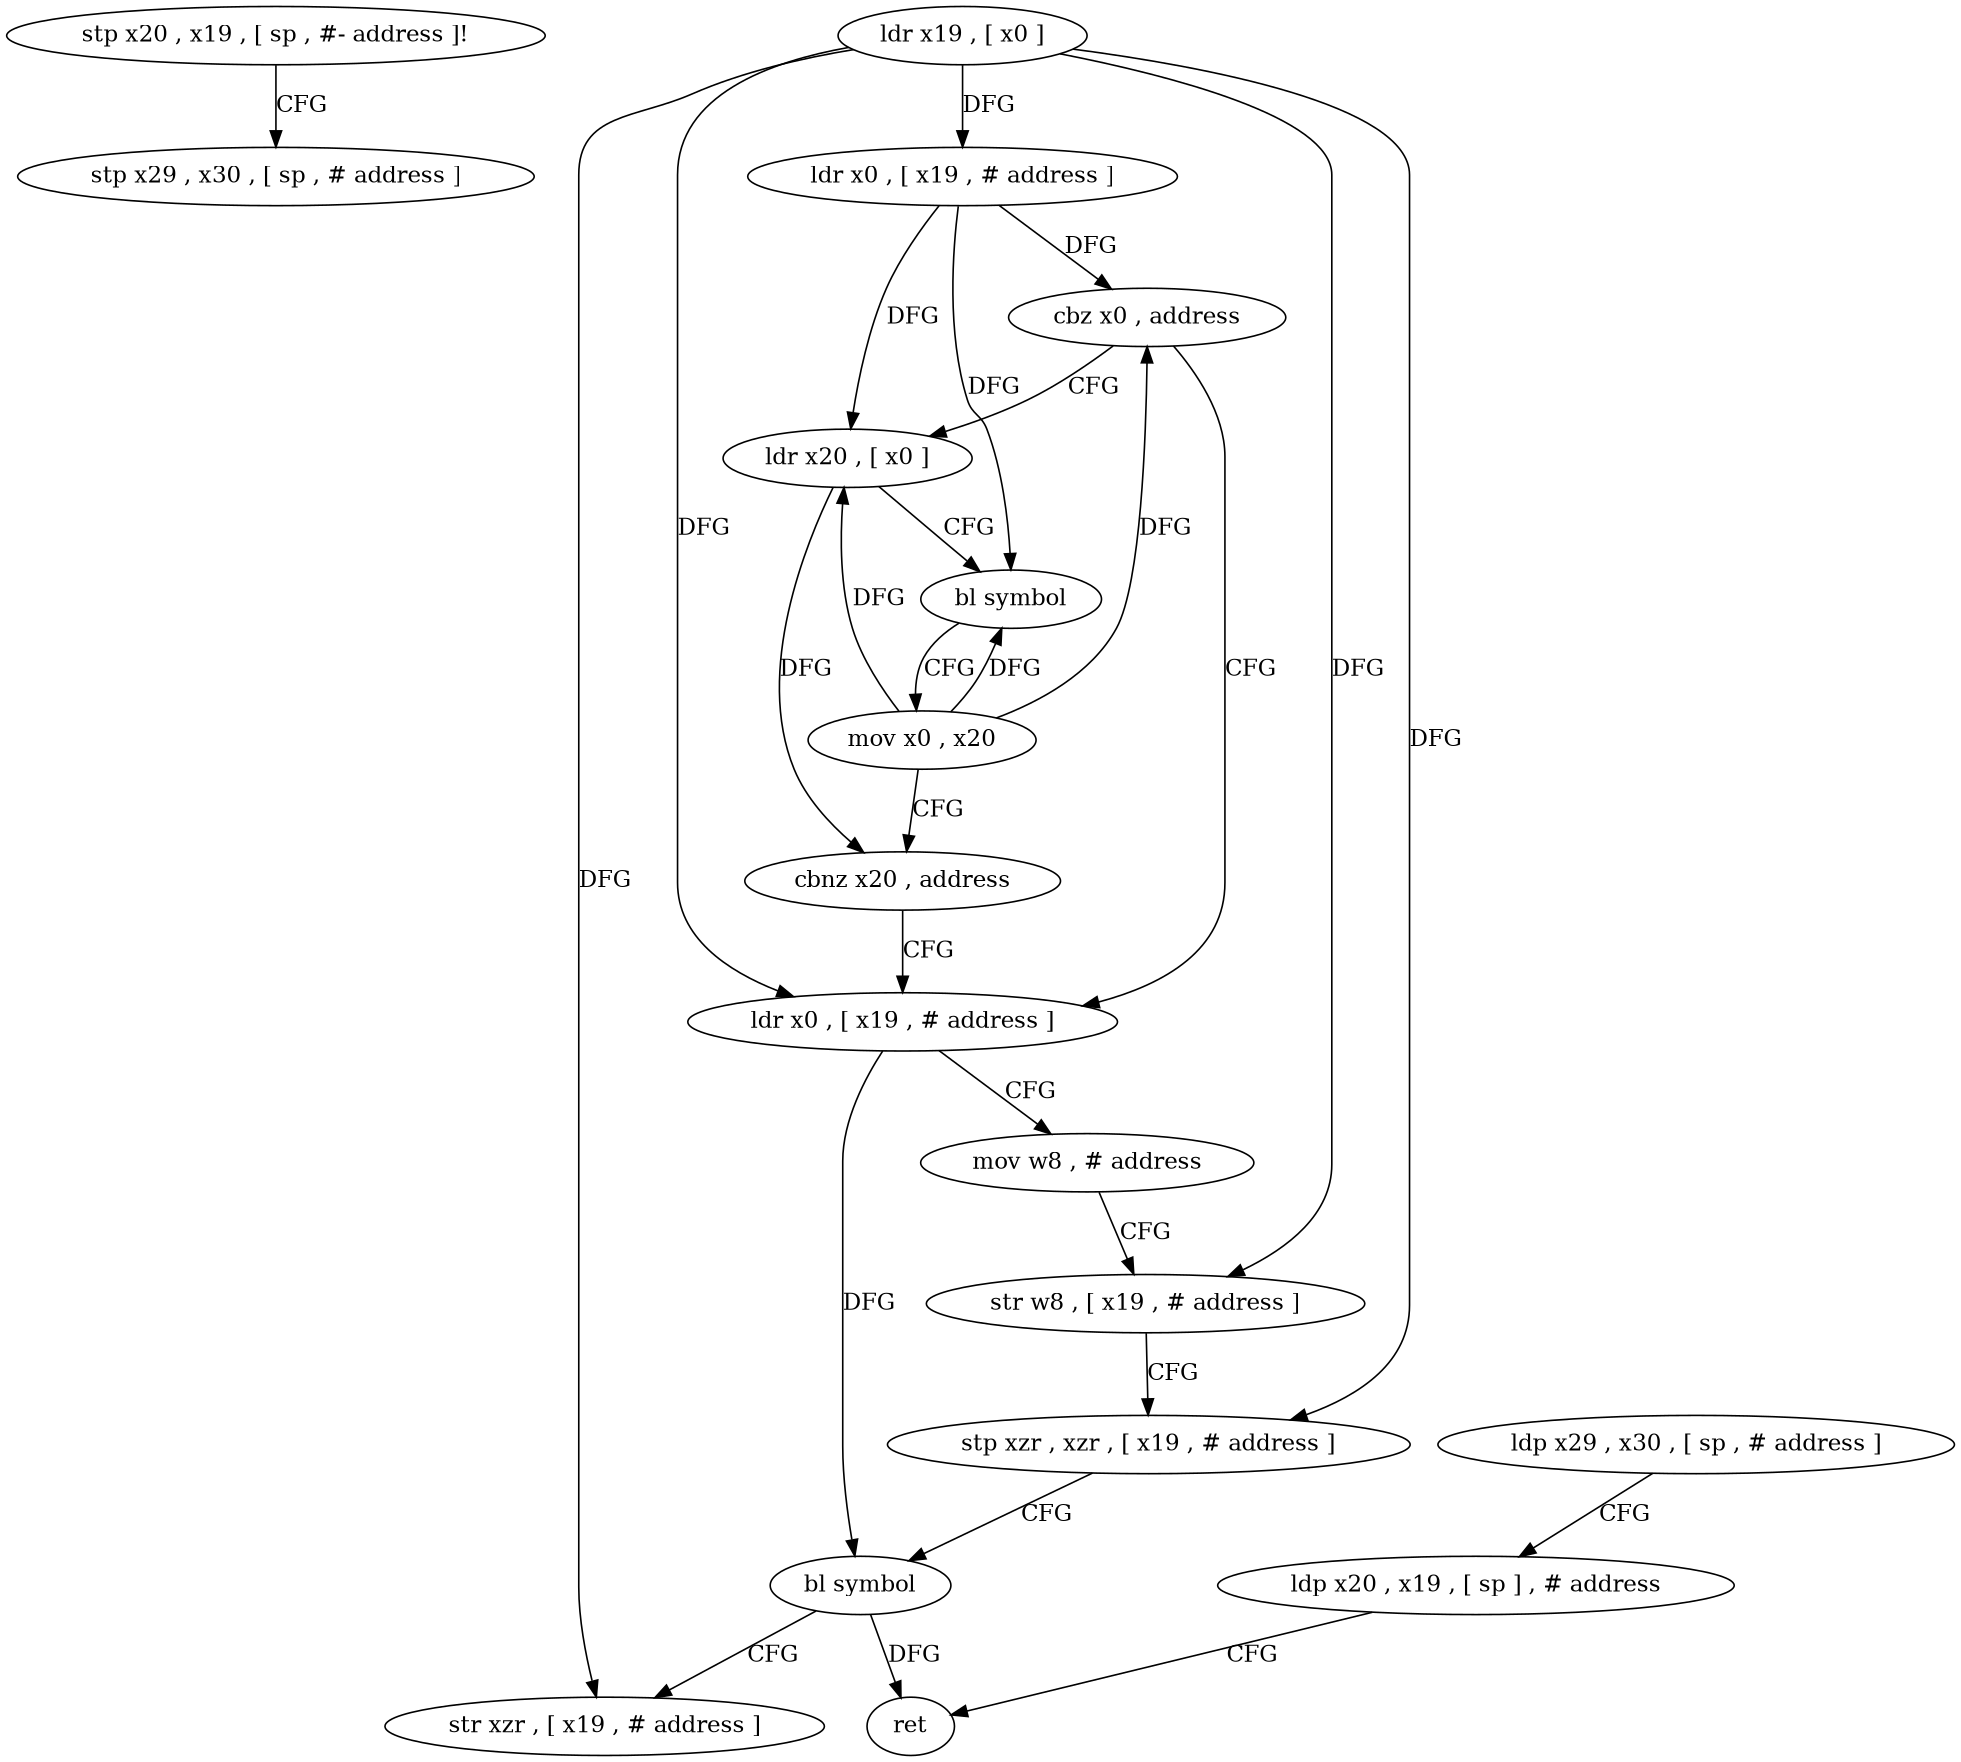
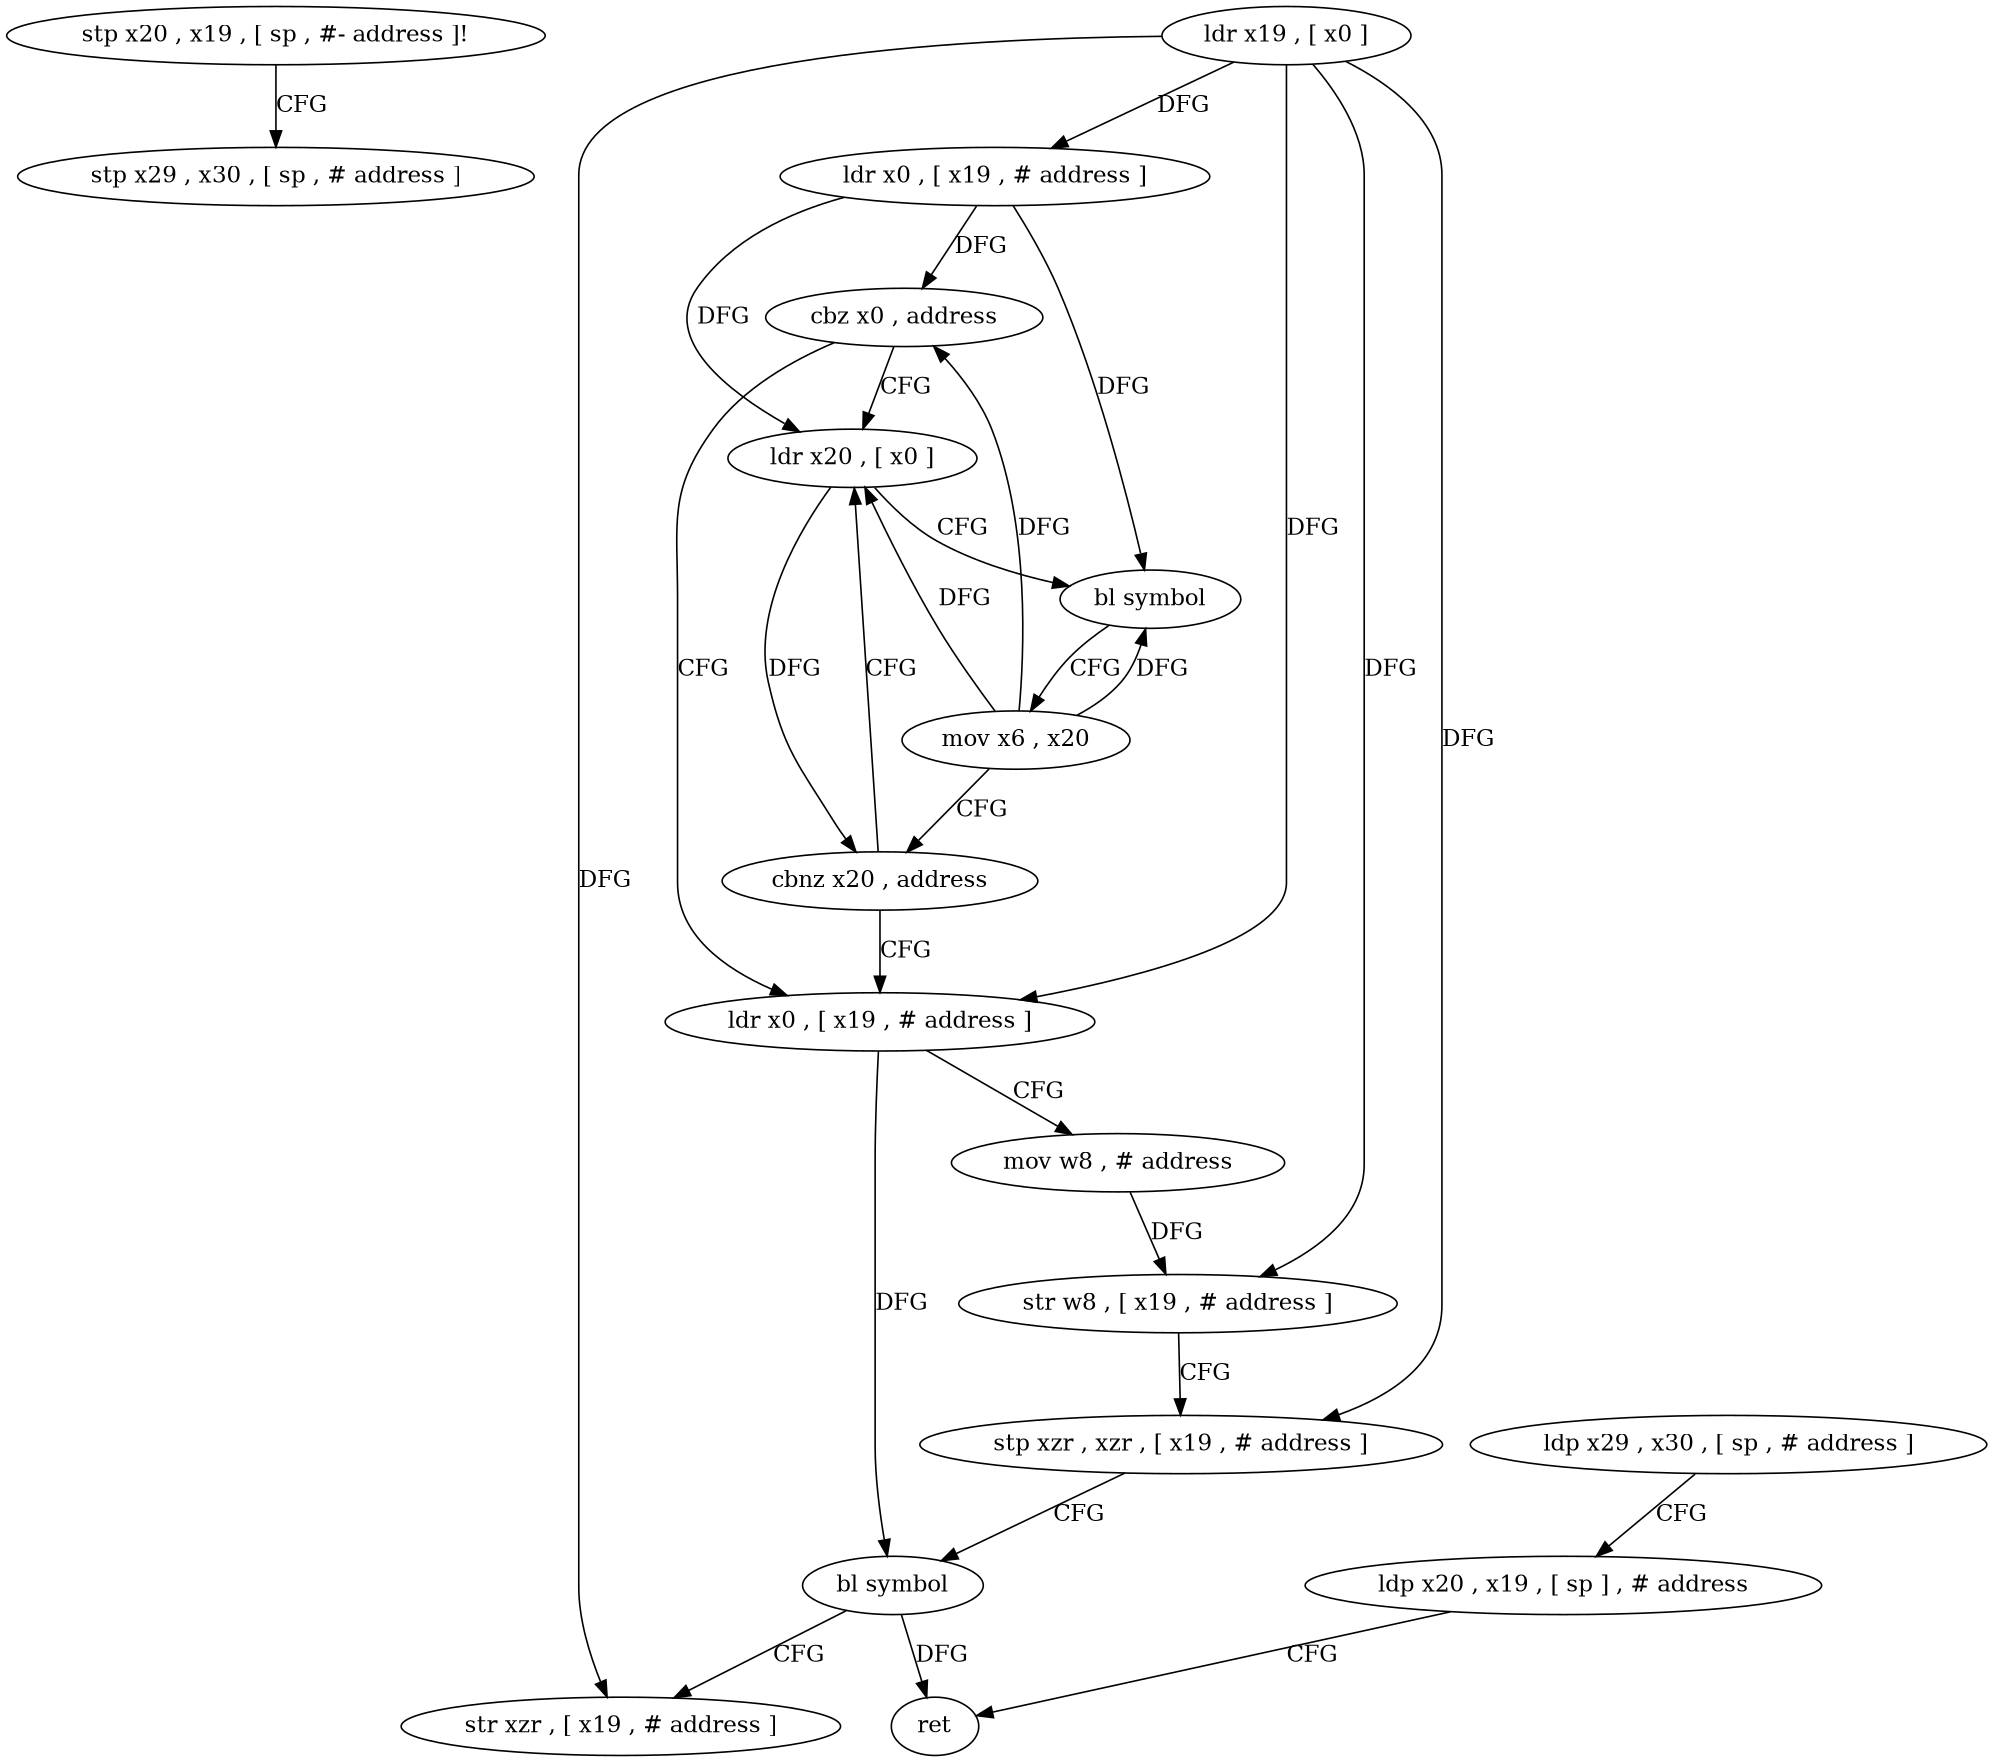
none -> (867, 678)
(922, 740) -> (1016, 740)
(1146, 1233) -> (1177, 1233)
